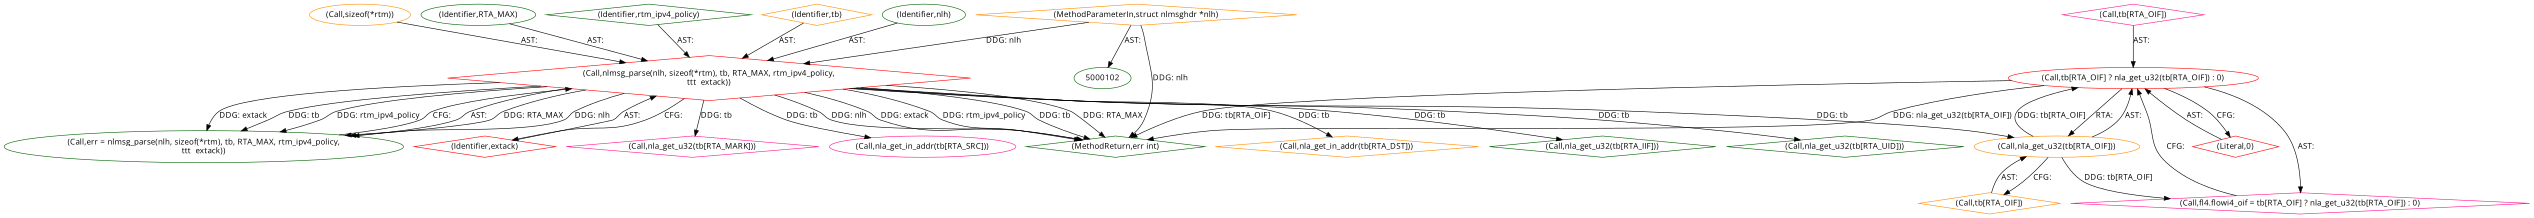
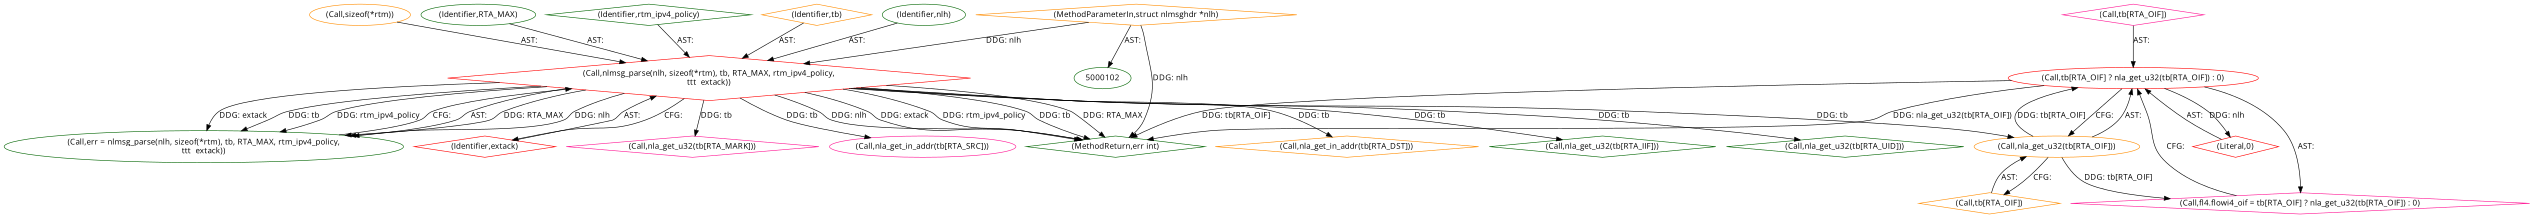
(2106, 116) -> (2106, 116)
(2227, 116) -> (2227, 116)
